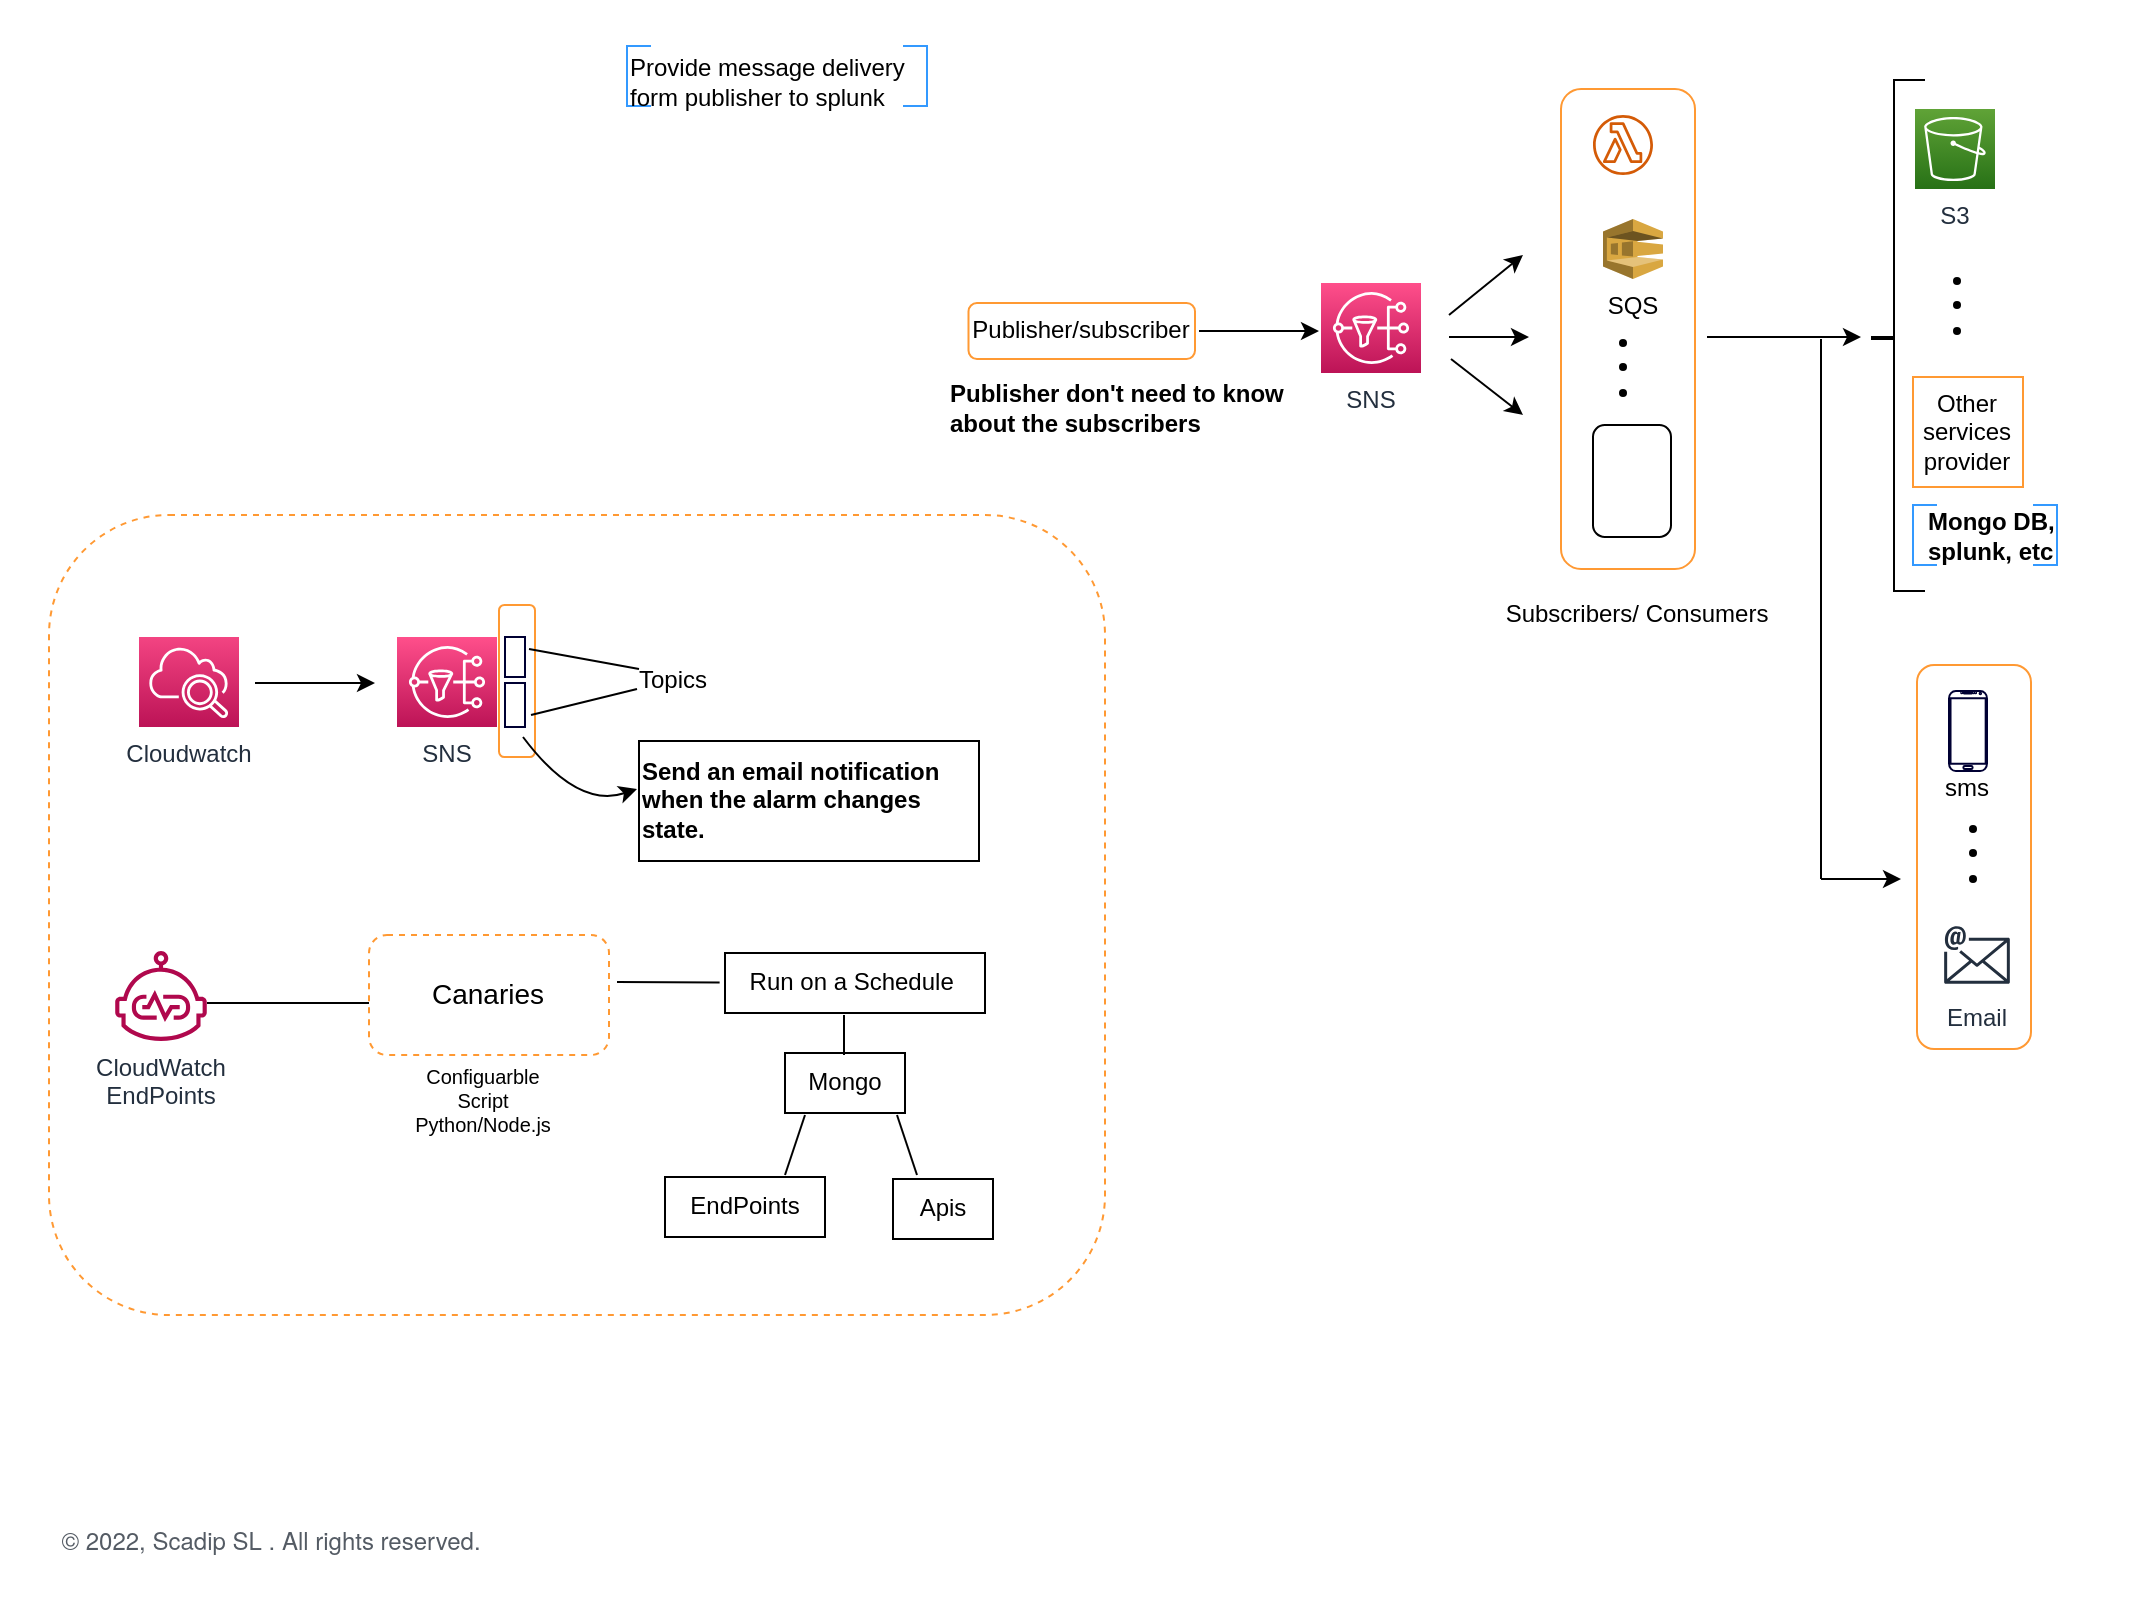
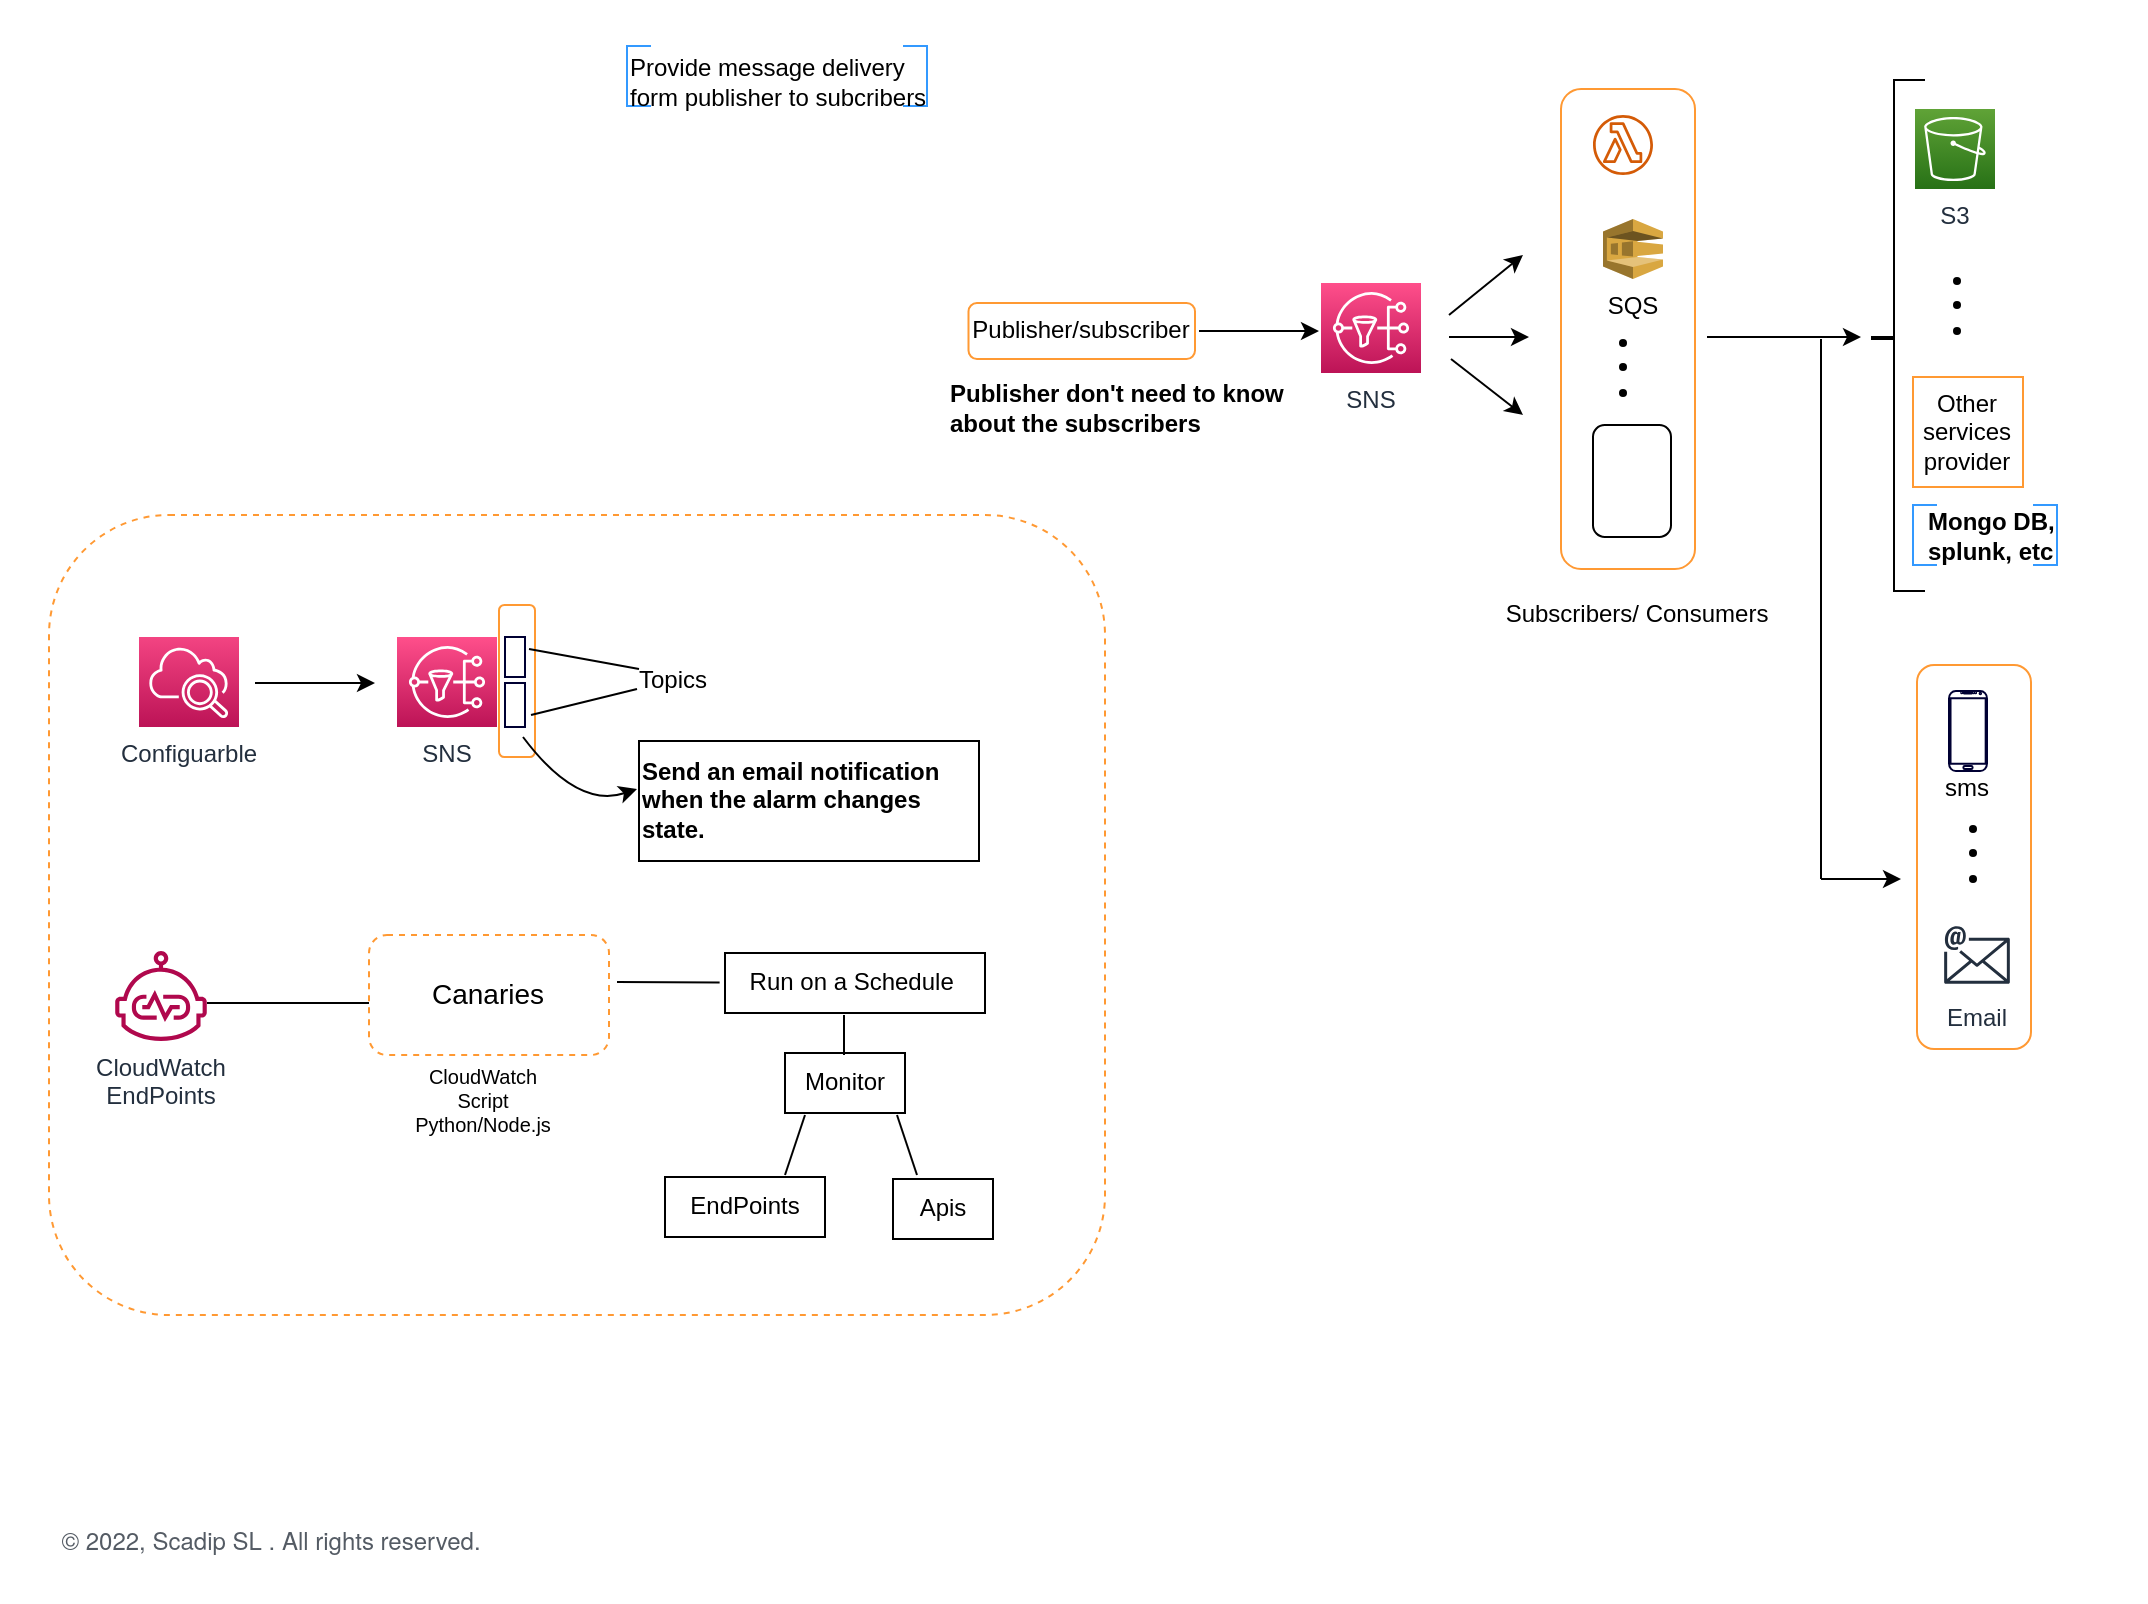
(777, 83) -> (800, 83)
(190, 755) -> (190, 755)
(846, 1083) -> (846, 1083)
(484, 1101) -> (484, 1101)
